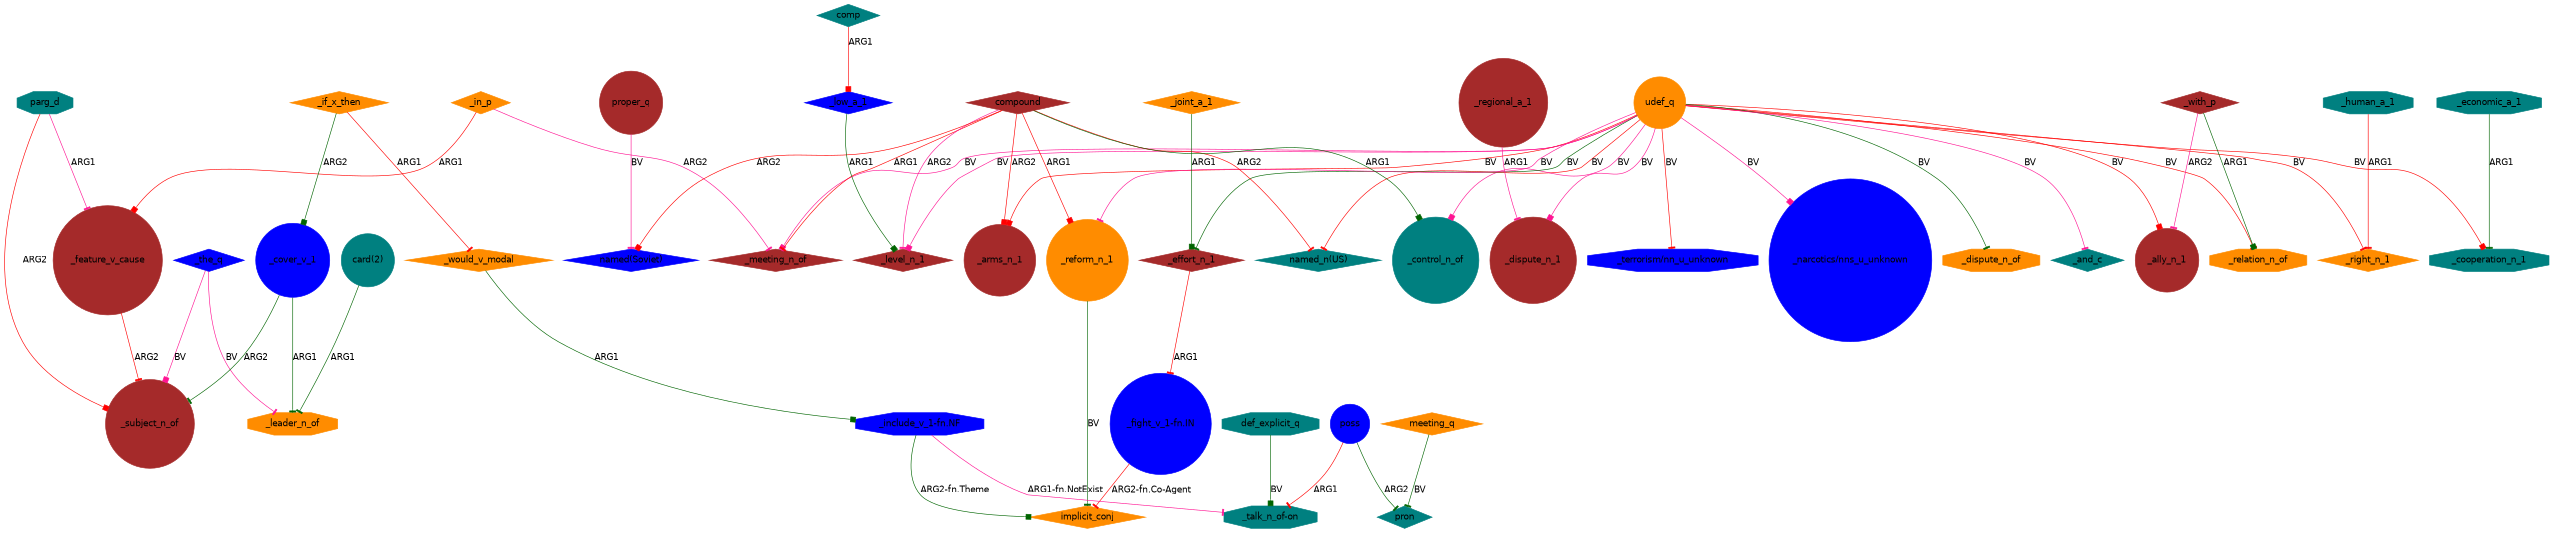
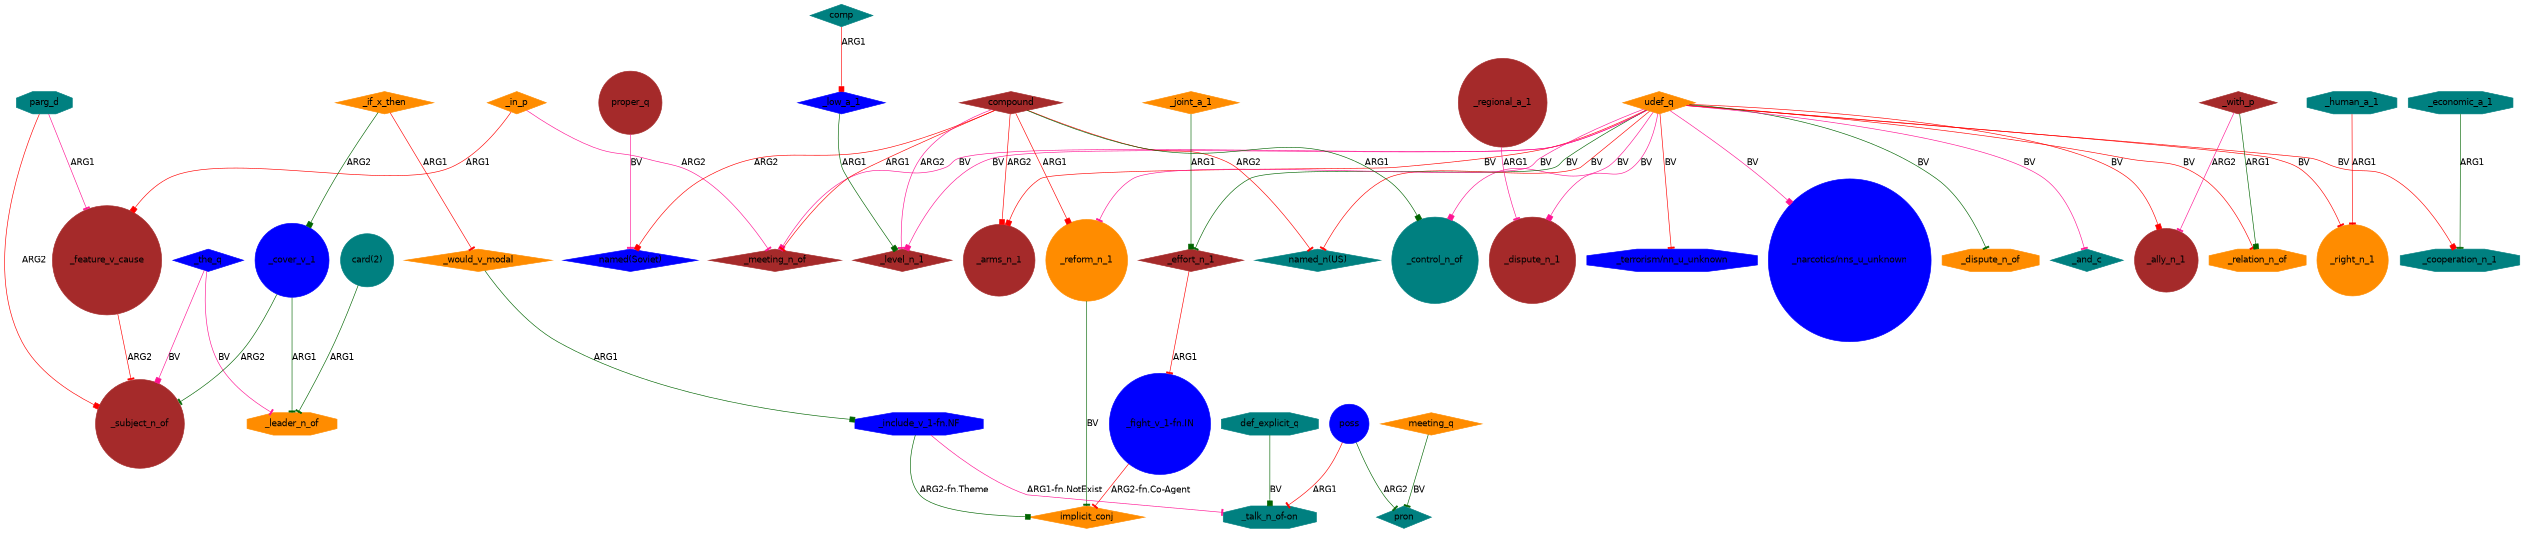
(1660, 103) -> (1659, 103)
(2368, 260) -> (2353, 260)
